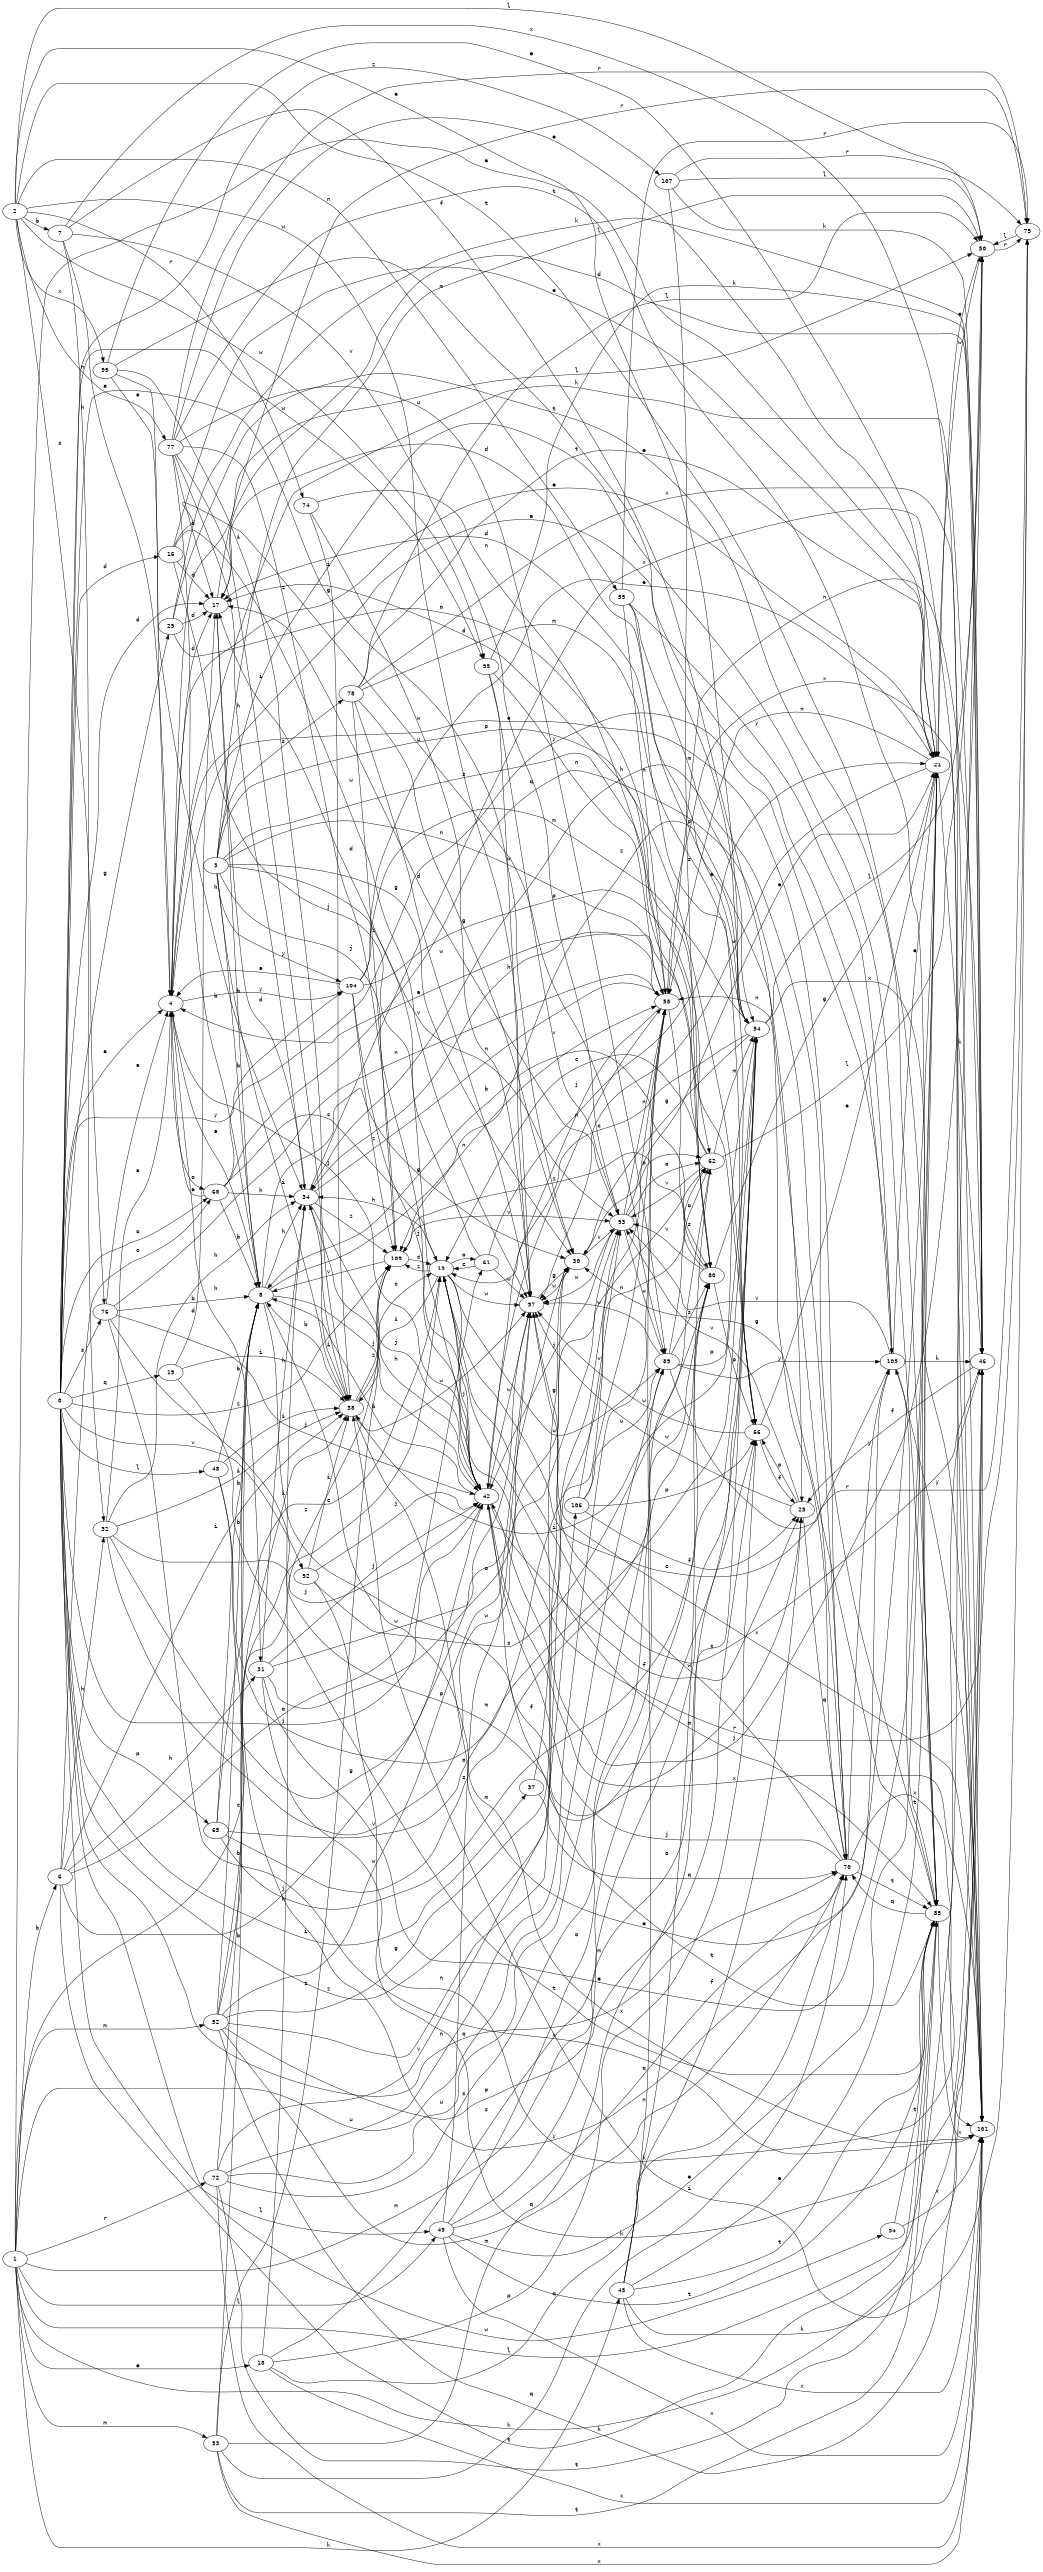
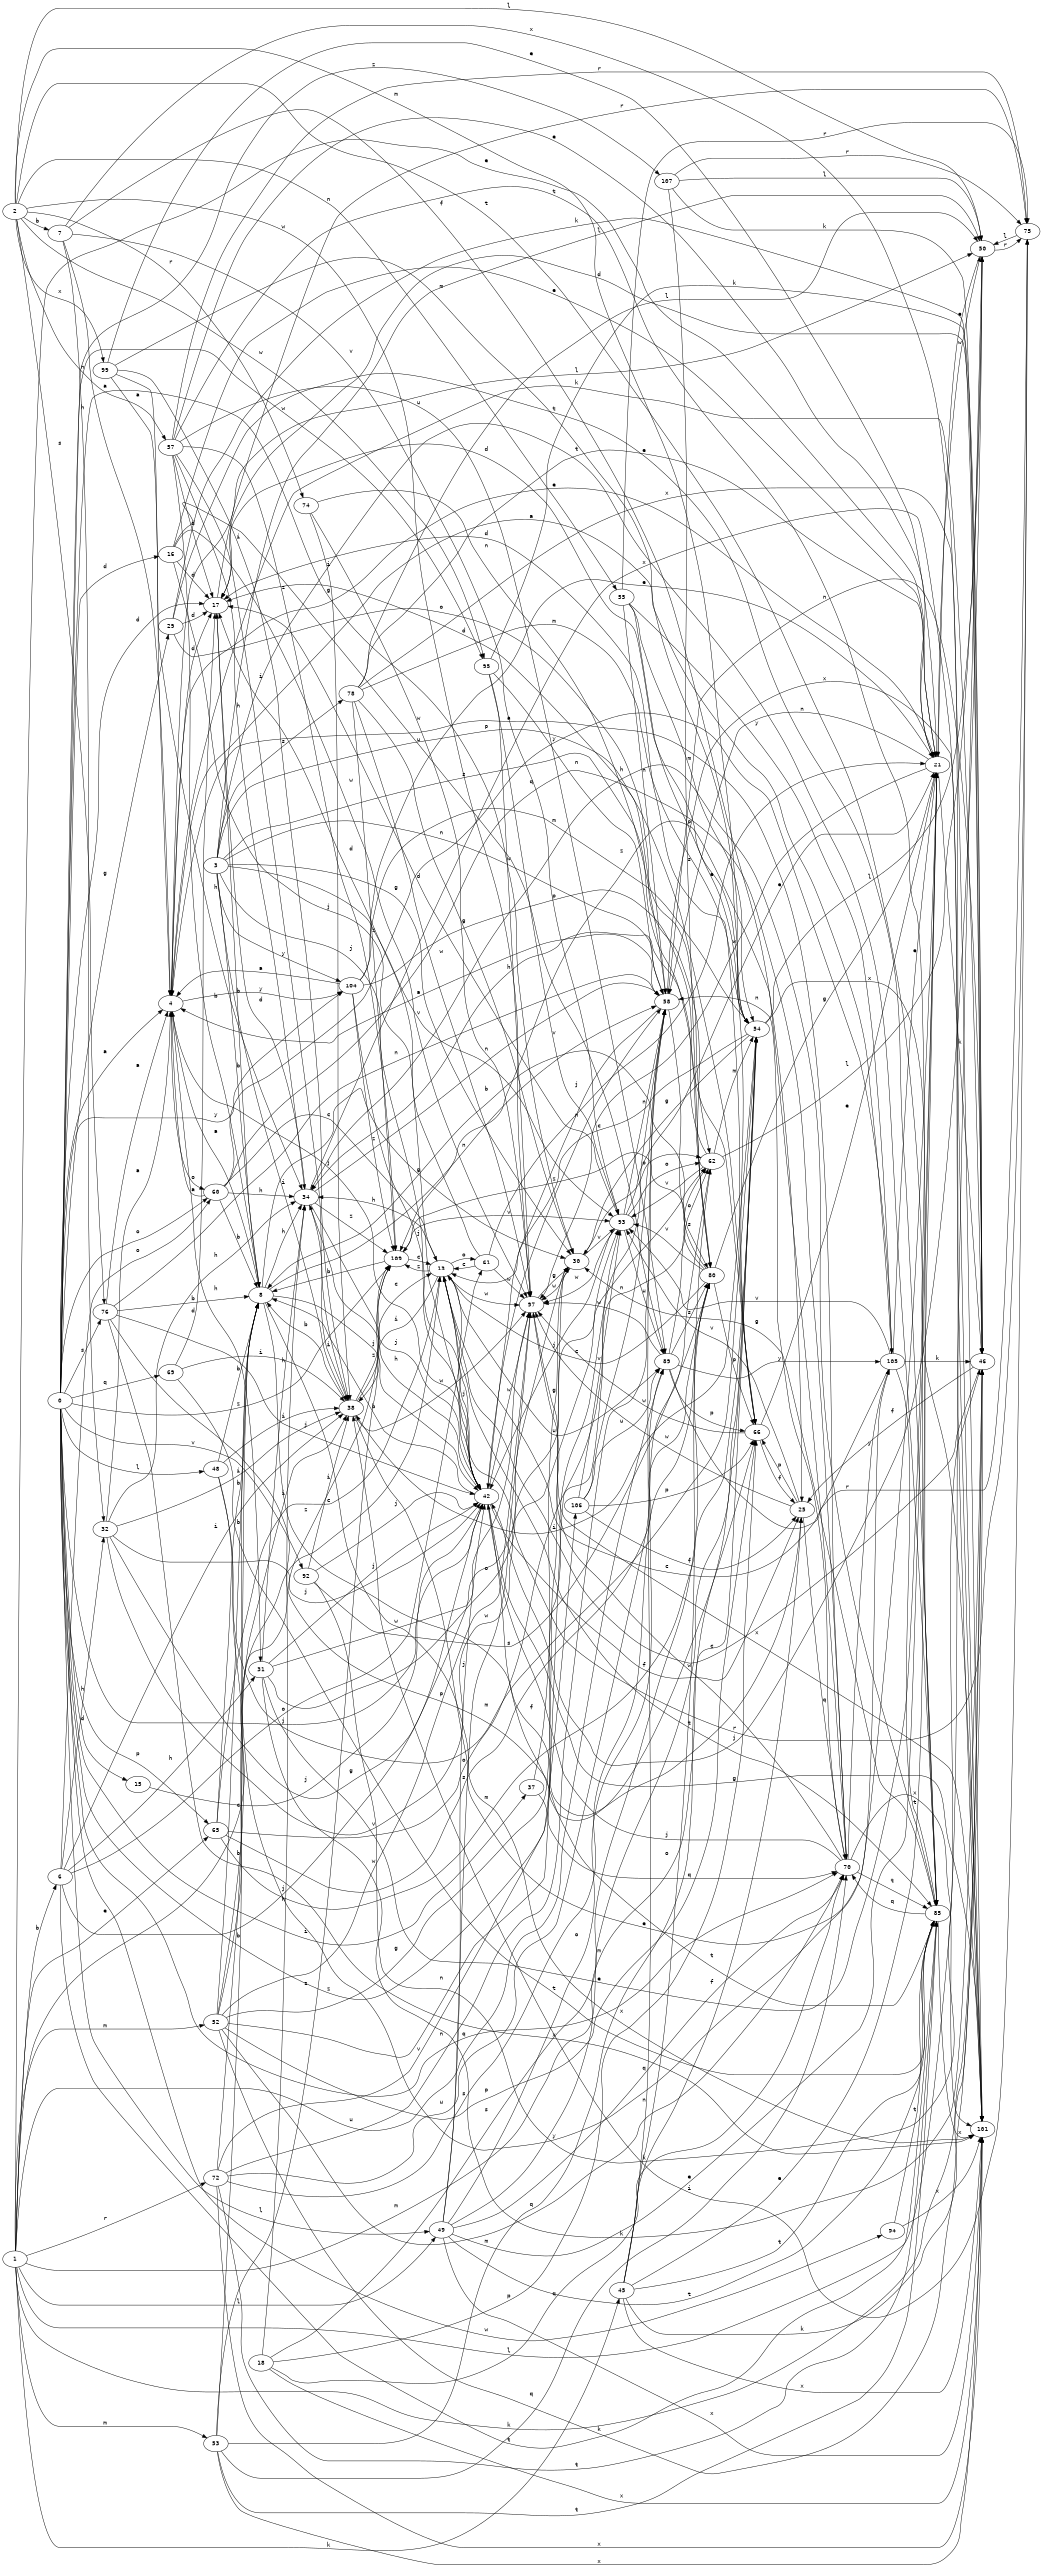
(396, 94) -> (396, 94)
(171, 447) -> (171, 447)
(558, 1080) -> (573, 1357)
(731, 1240) -> (698, 1415)
(329, 1272) -> (329, 1272)
(171, 1373) -> (171, 1373)
(689, 1723) -> (689, 1723)
(965, 1744) -> none
(735, 1778) -> (735, 1778)
none -> (138, 1784)
none -> (460, 1865)
(84, 2369) -> (35, 1981)
